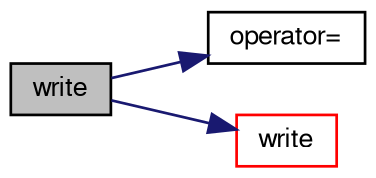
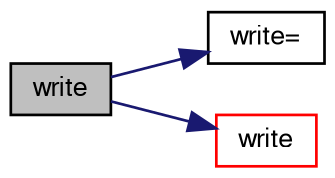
(287, 38) -> (266, 38)
